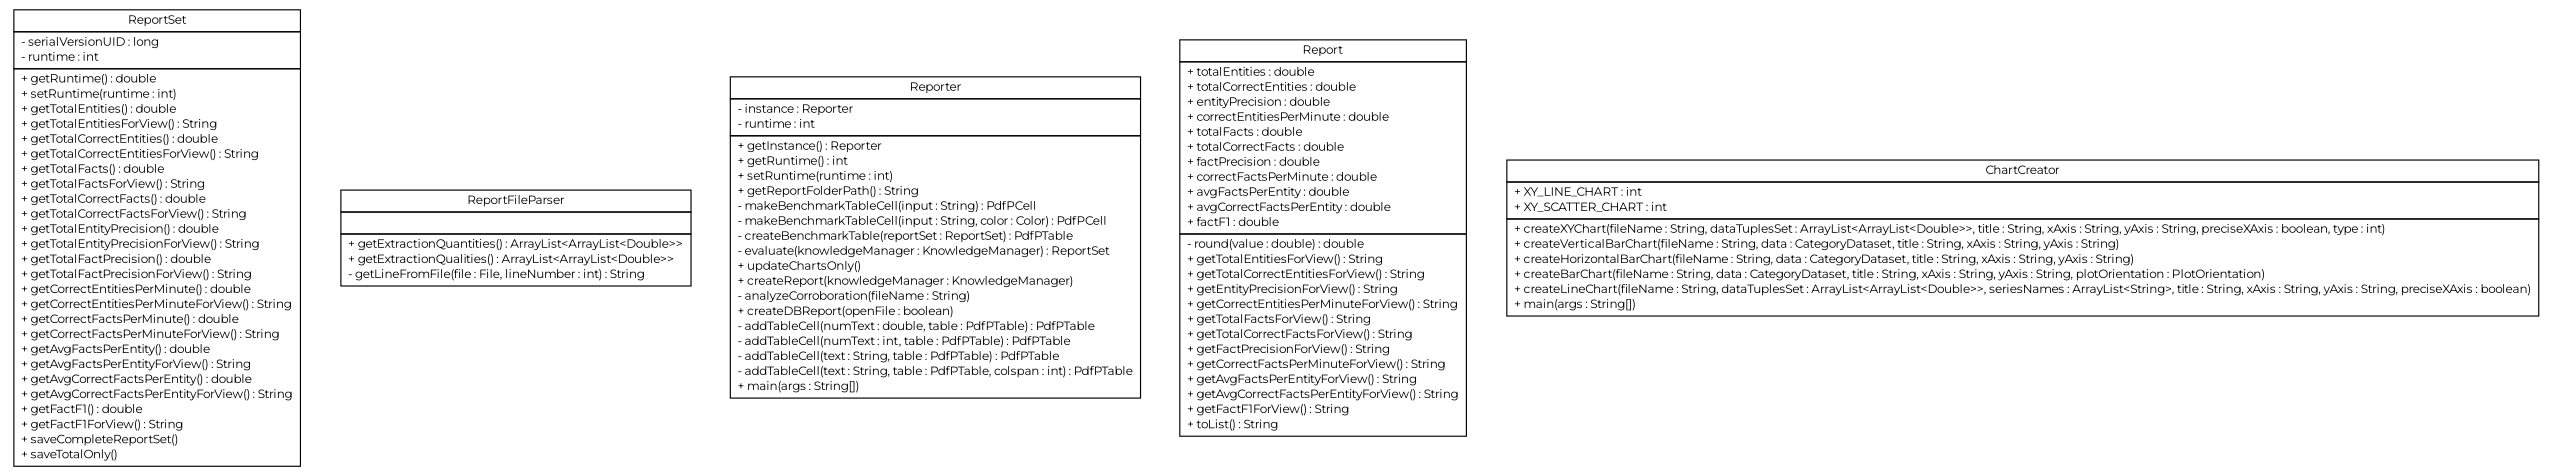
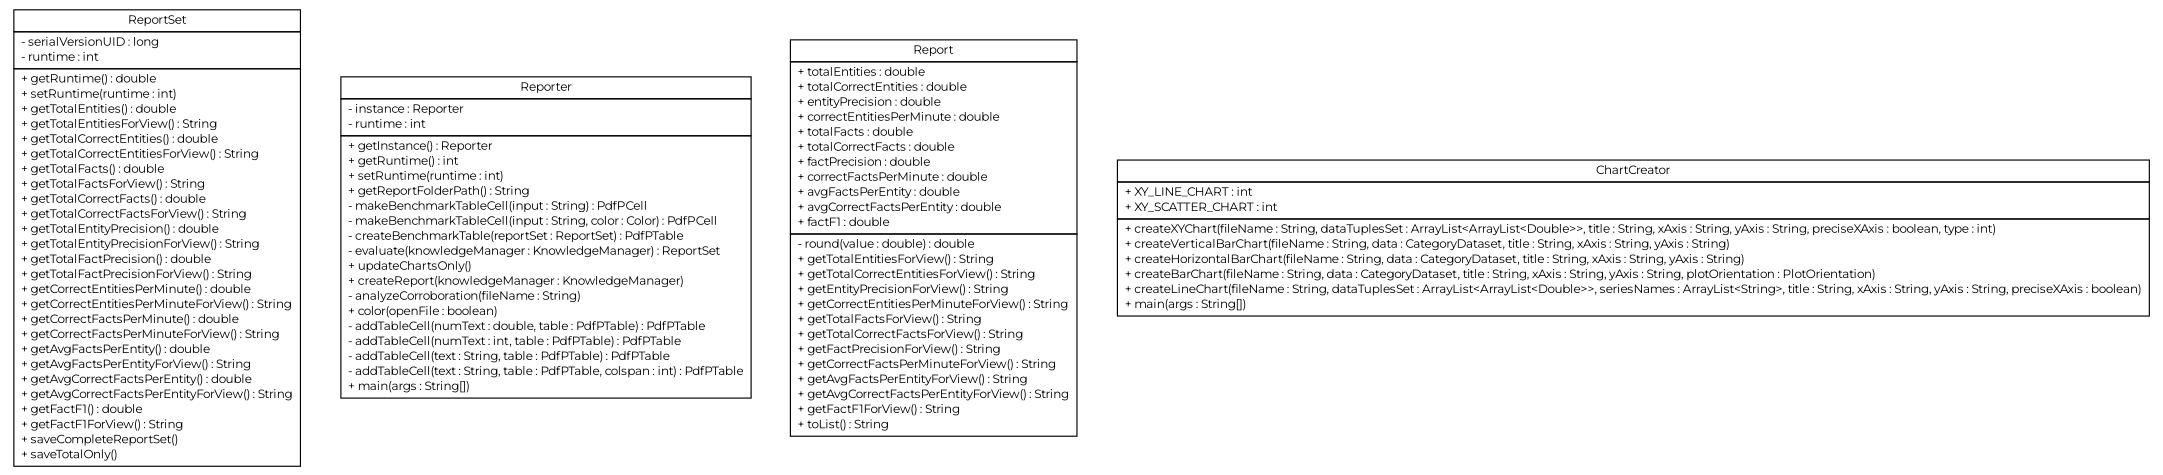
(515, 237) -> none
(846, 311) -> (423, 311)
